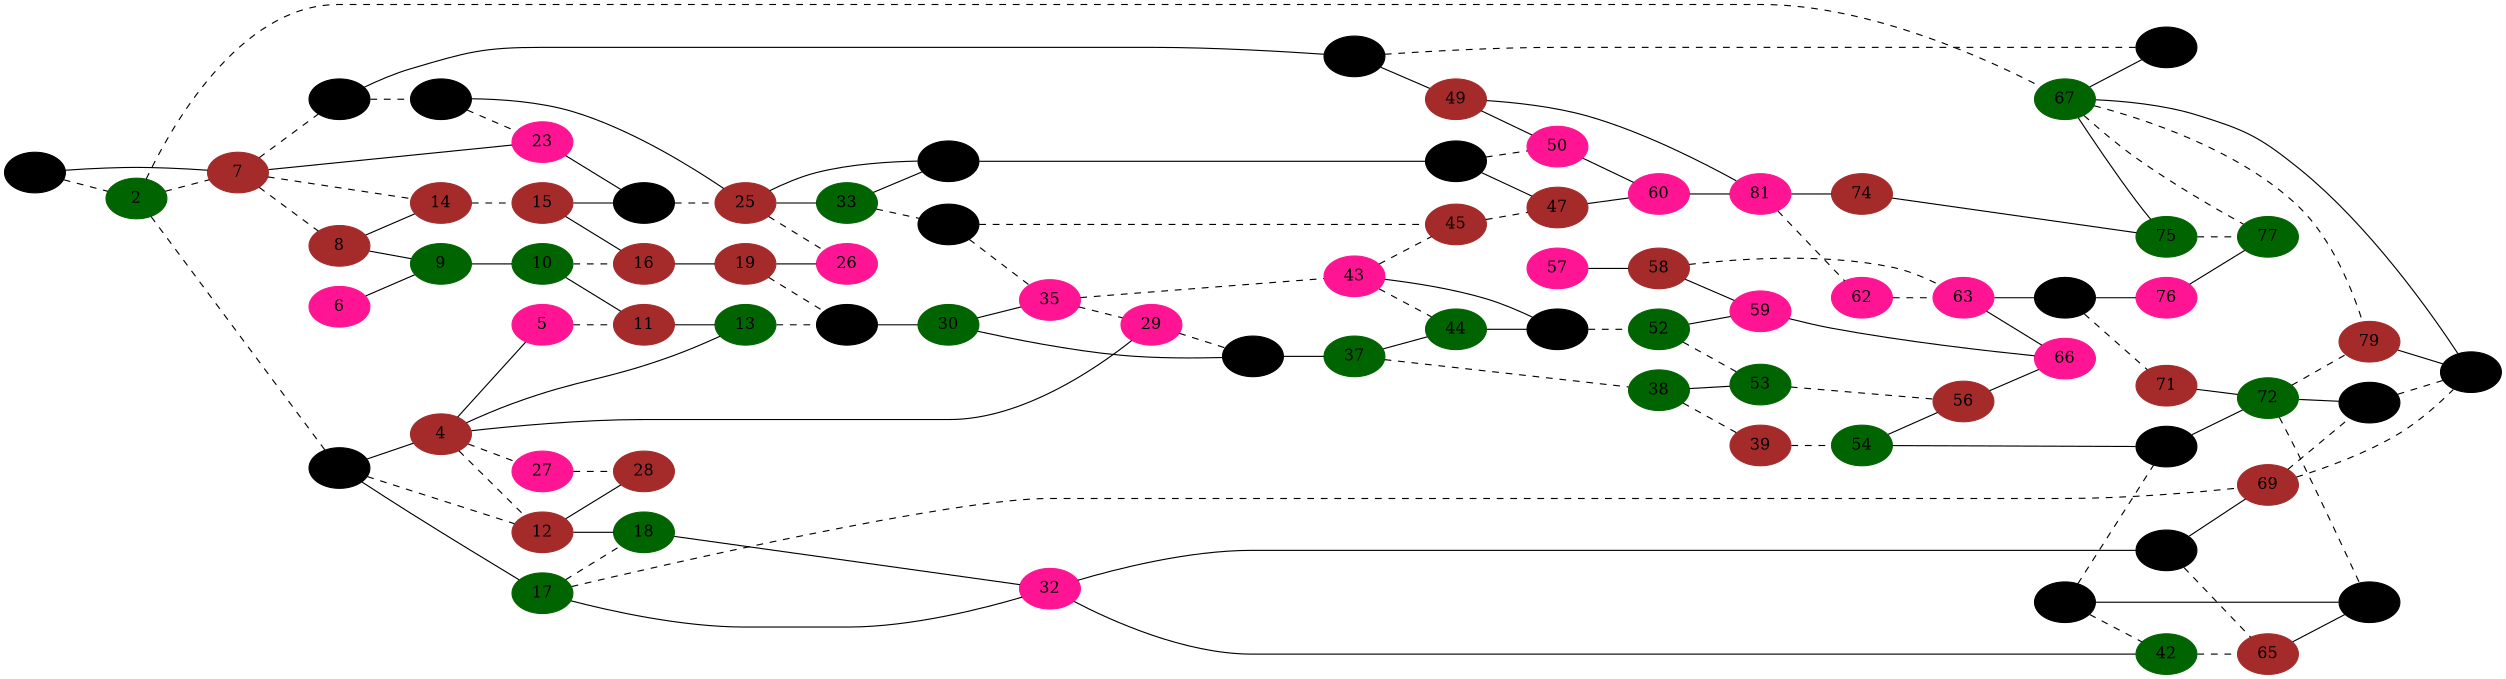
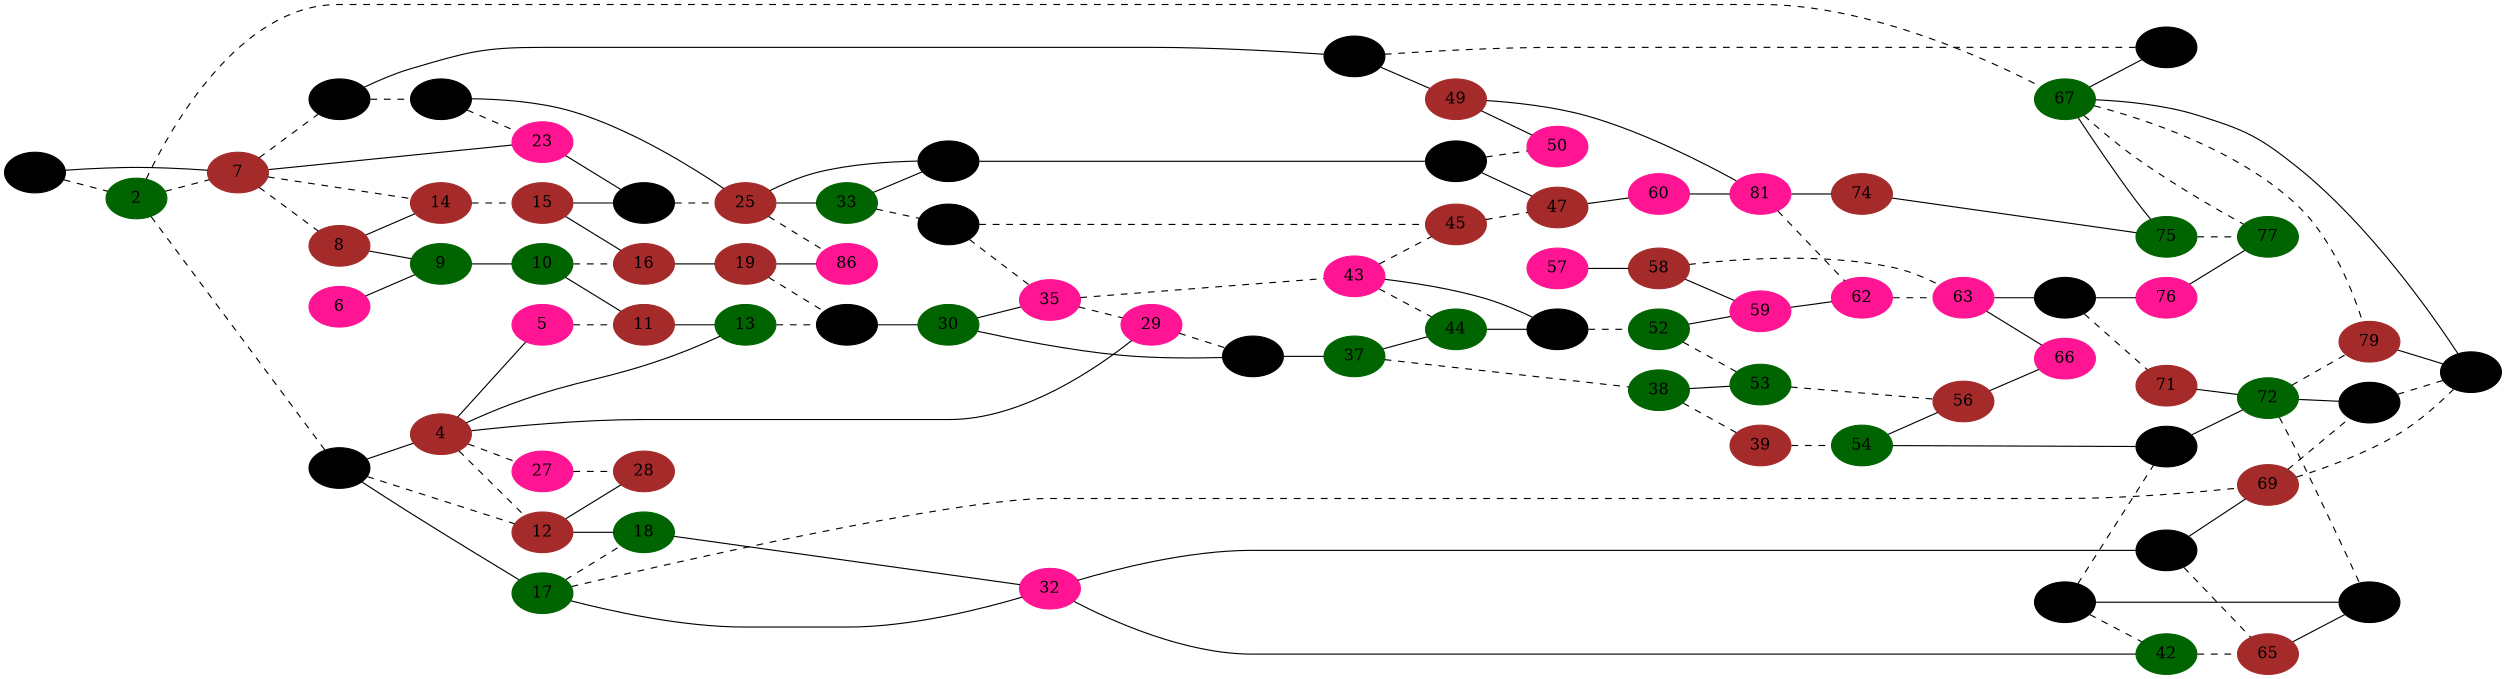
(1608, 170) -> none
(847, 264) -> (847, 264)
(1911, 341) -> (1811, 304)
